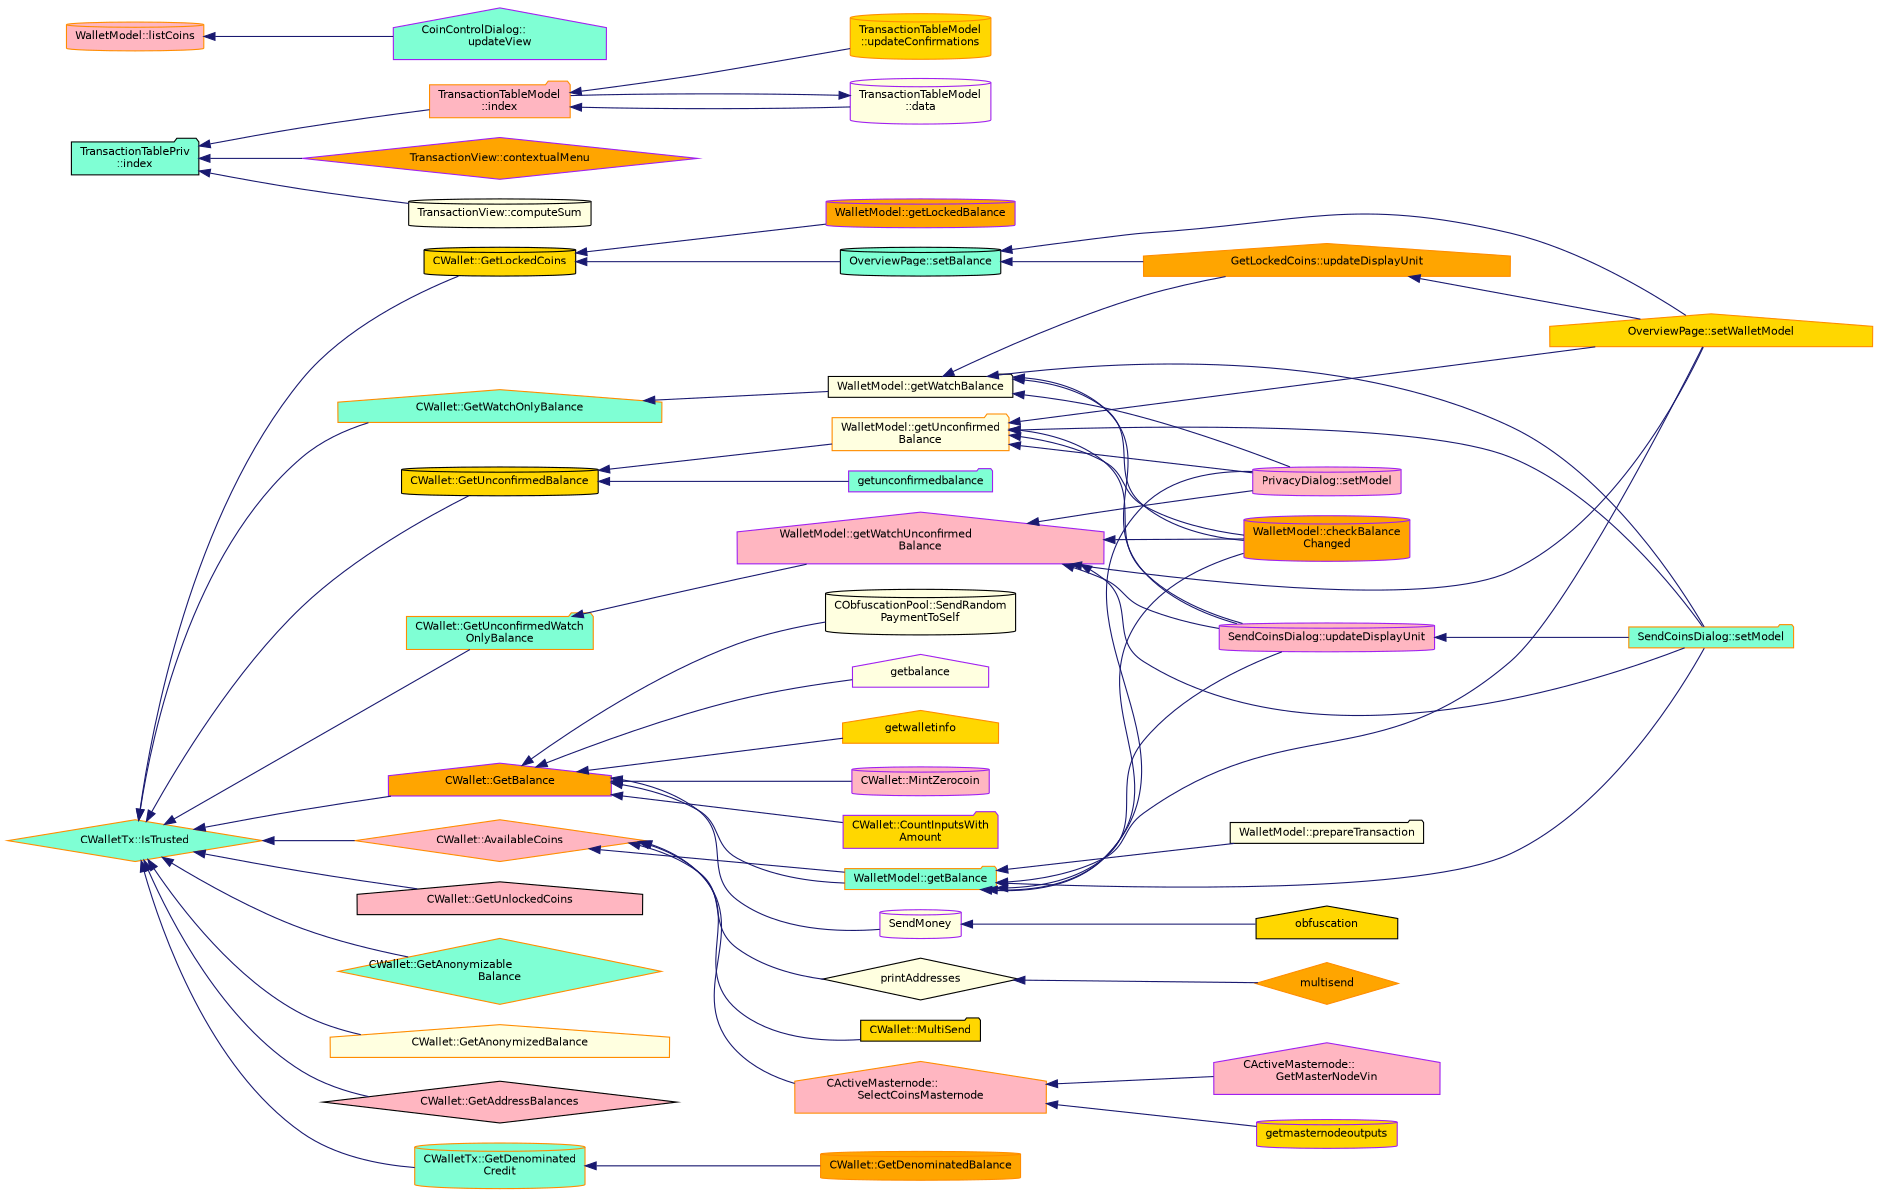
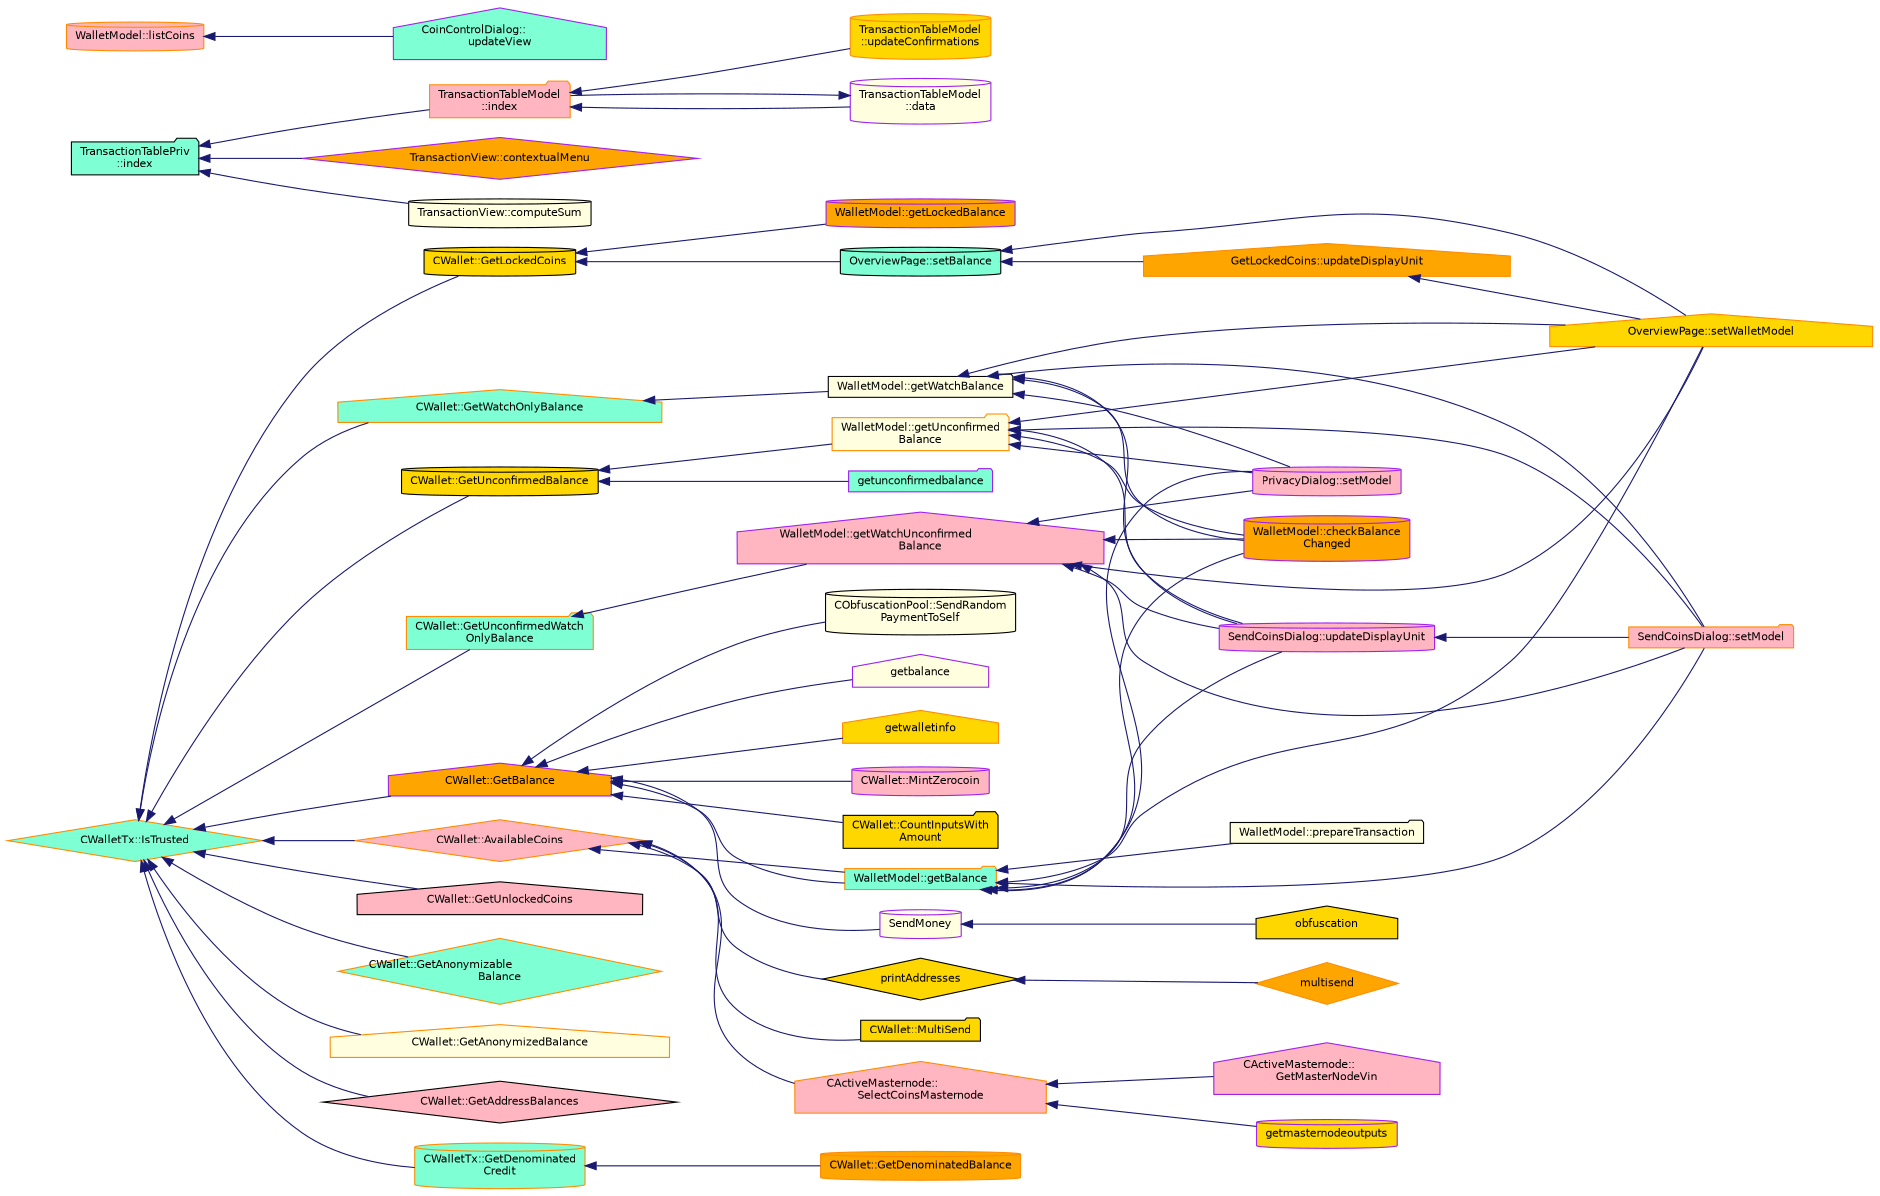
(1086, 315) -> (1265, 328)
(1711, 637) -> (1711, 637)
(921, 832) -> (921, 832)
(921, 979) -> (921, 979)
